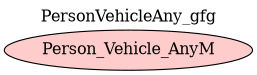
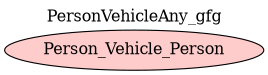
(128, 50) -> (134, 50)
